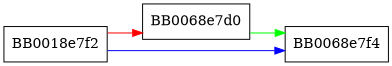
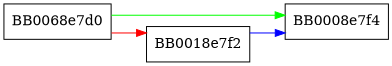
(120, 33) -> (124, 33)
(337, 44) -> (337, 22)
